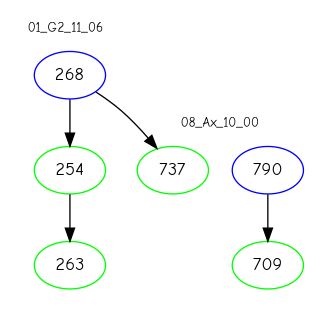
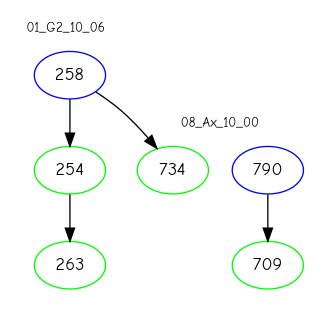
(66, 28) -> (66, 28)
(70, 75) -> (70, 75)
(173, 170) -> (173, 170)
